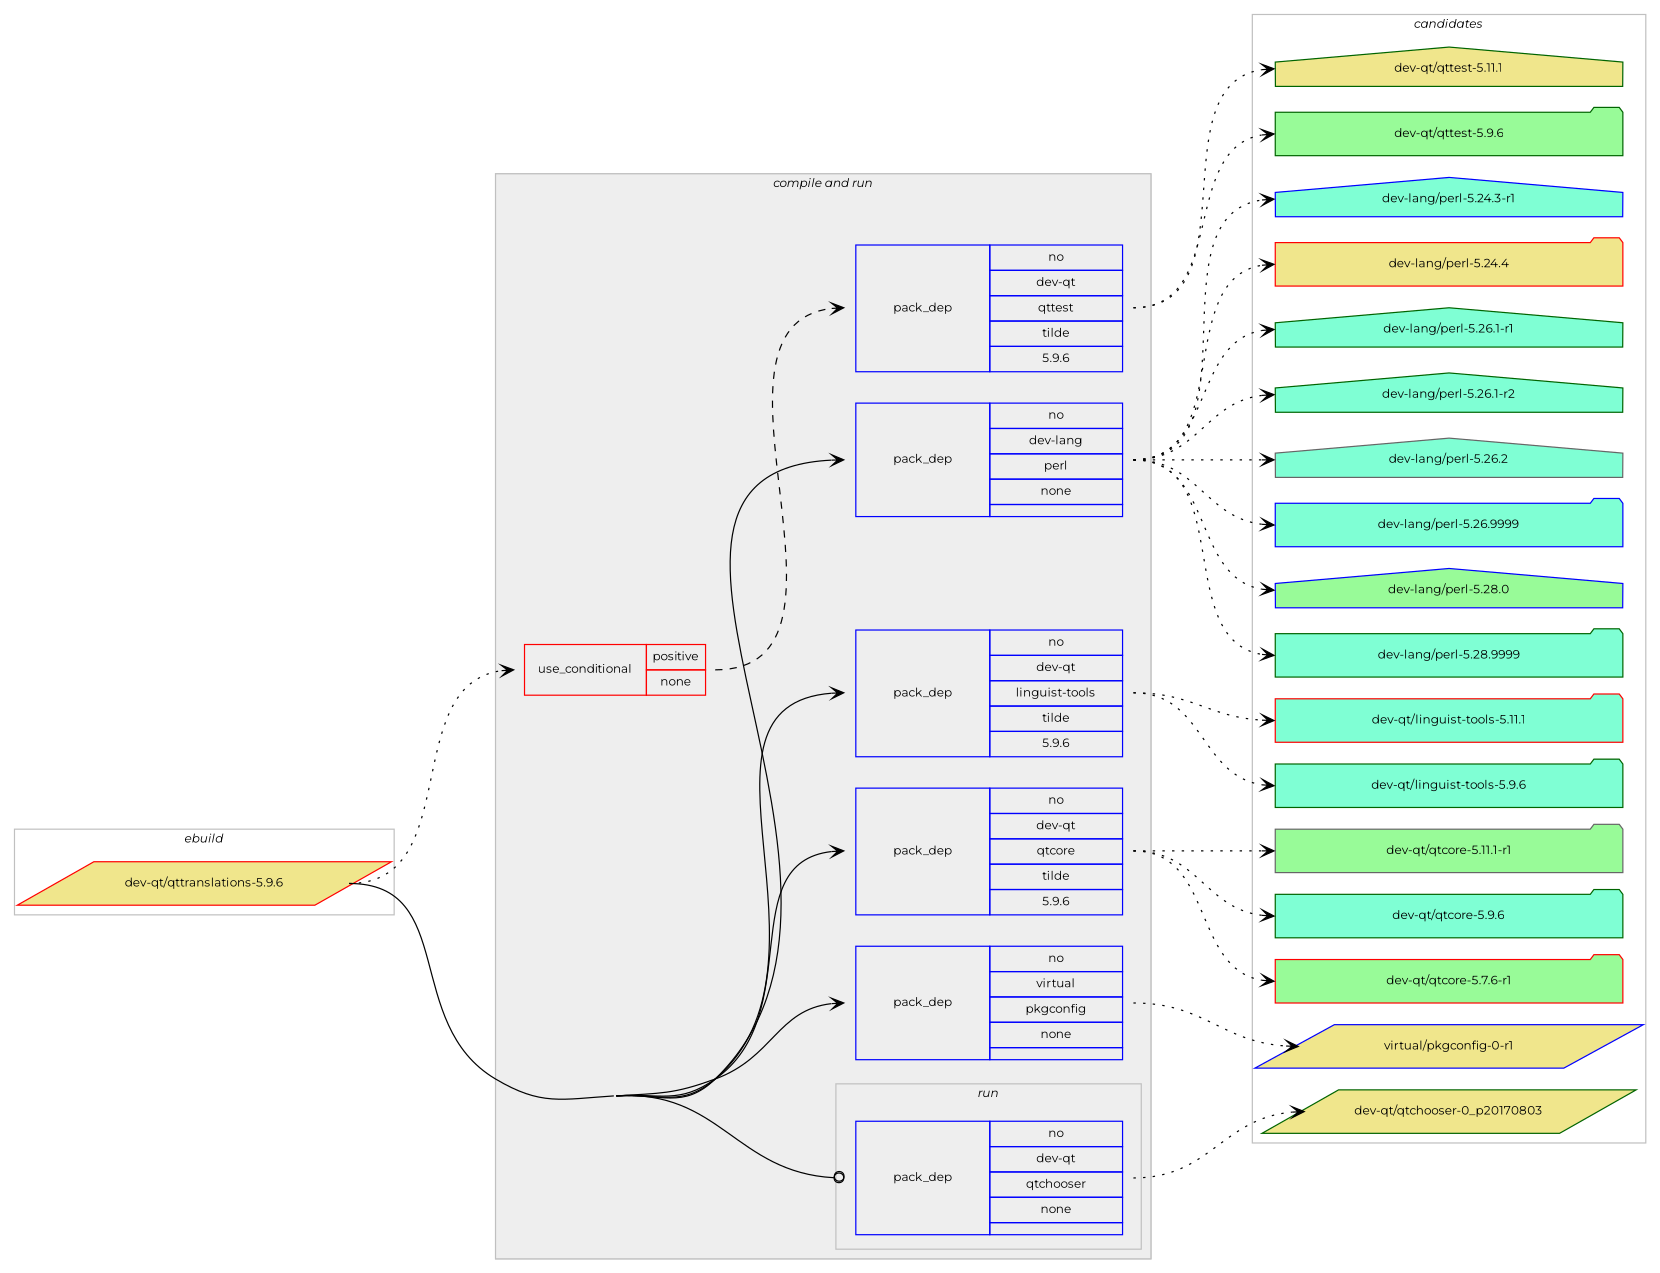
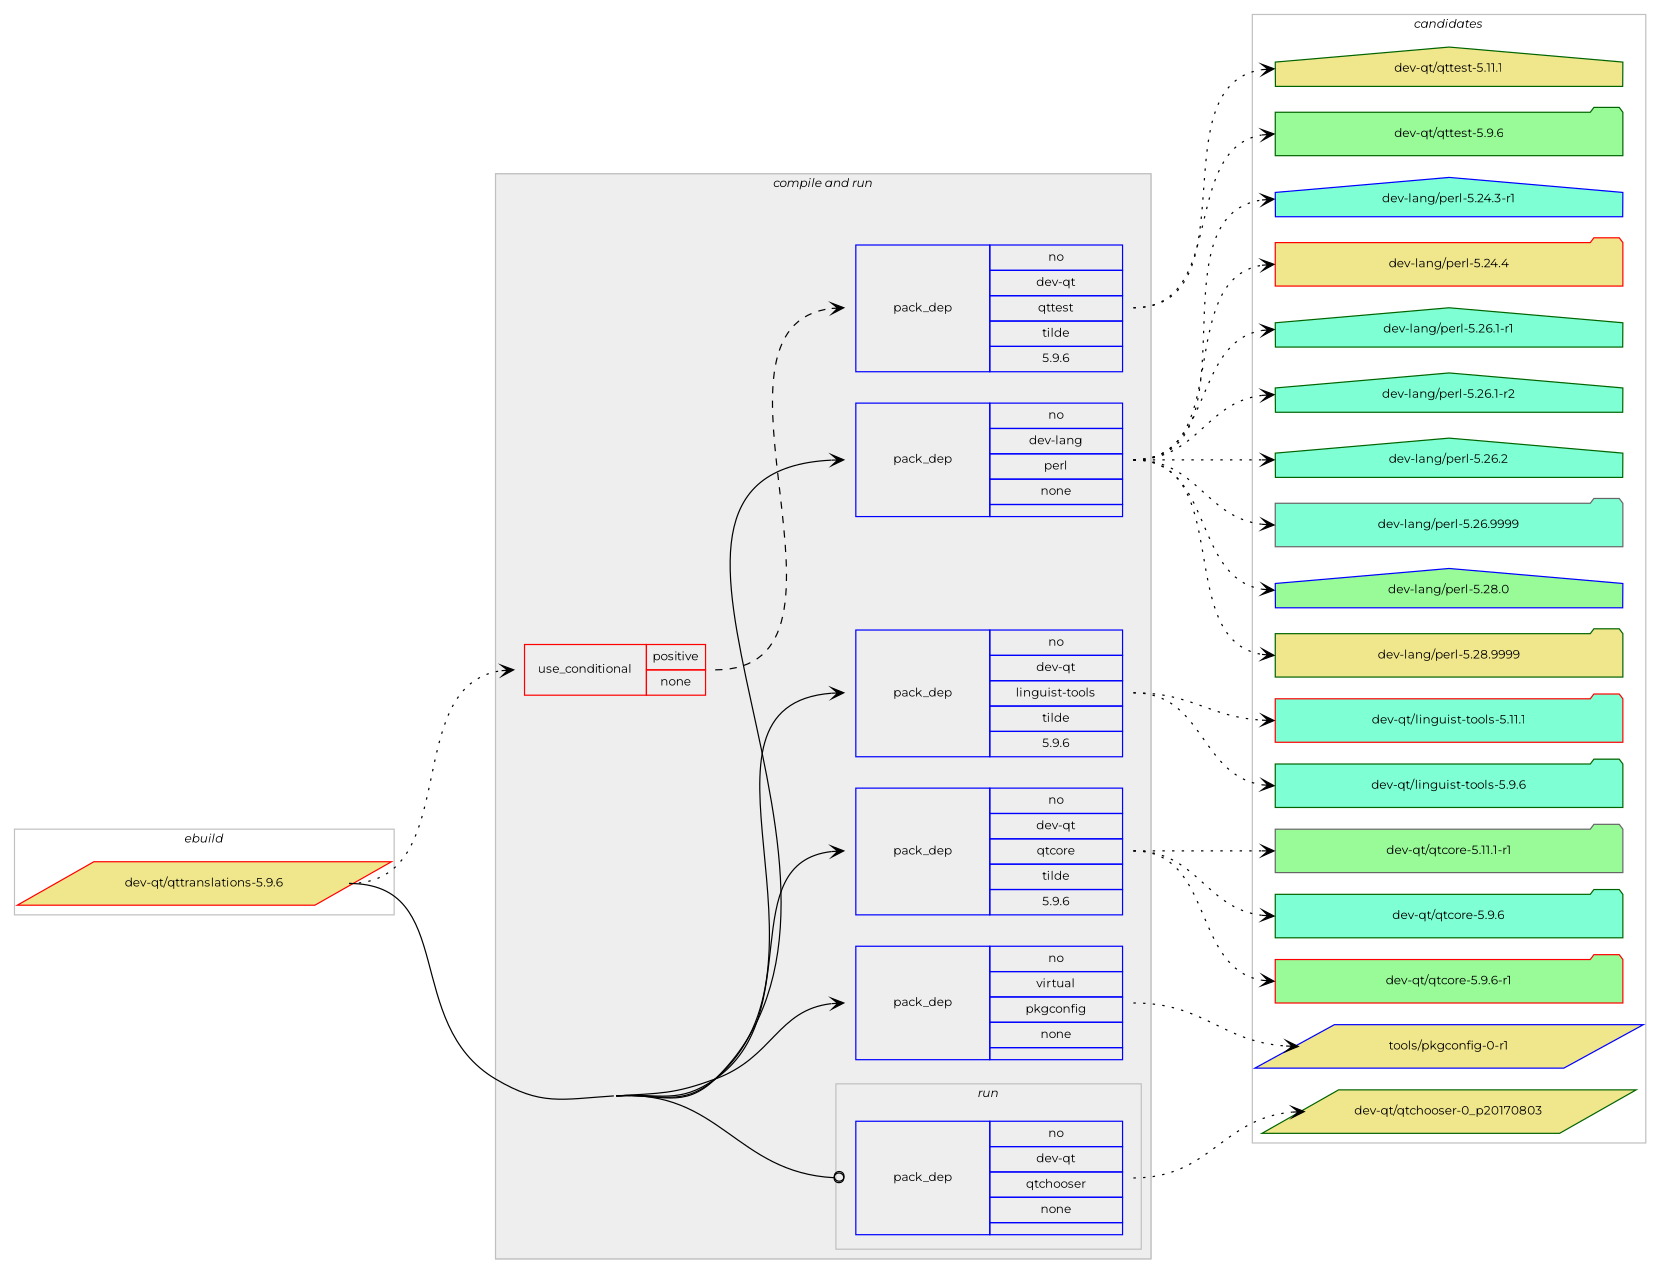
(1449, 460) -> (1449, 460)
(1449, 525) -> (1449, 525)
(1449, 655) -> (1449, 655)
(1449, 981) -> (1449, 981)
(1449, 1046) -> (1449, 1046)
